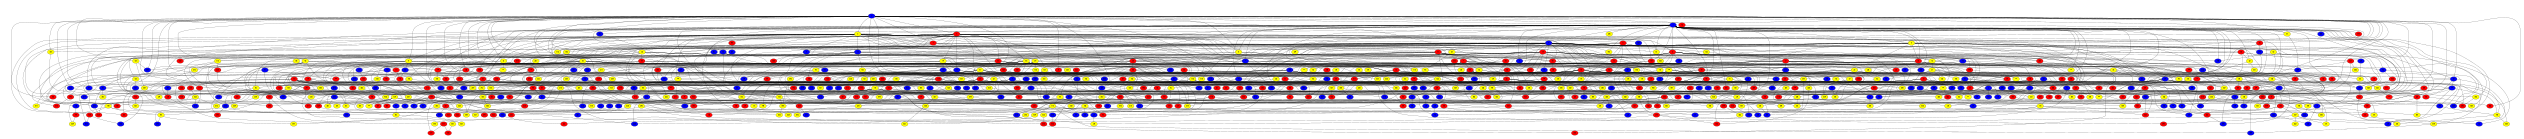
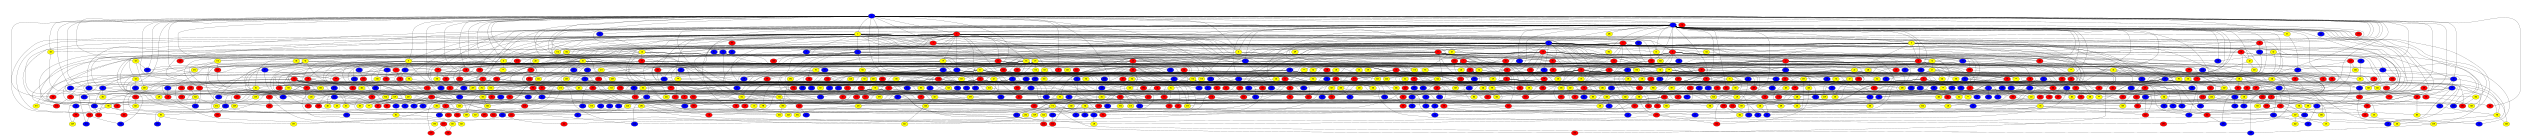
none -> (1373, 88)
